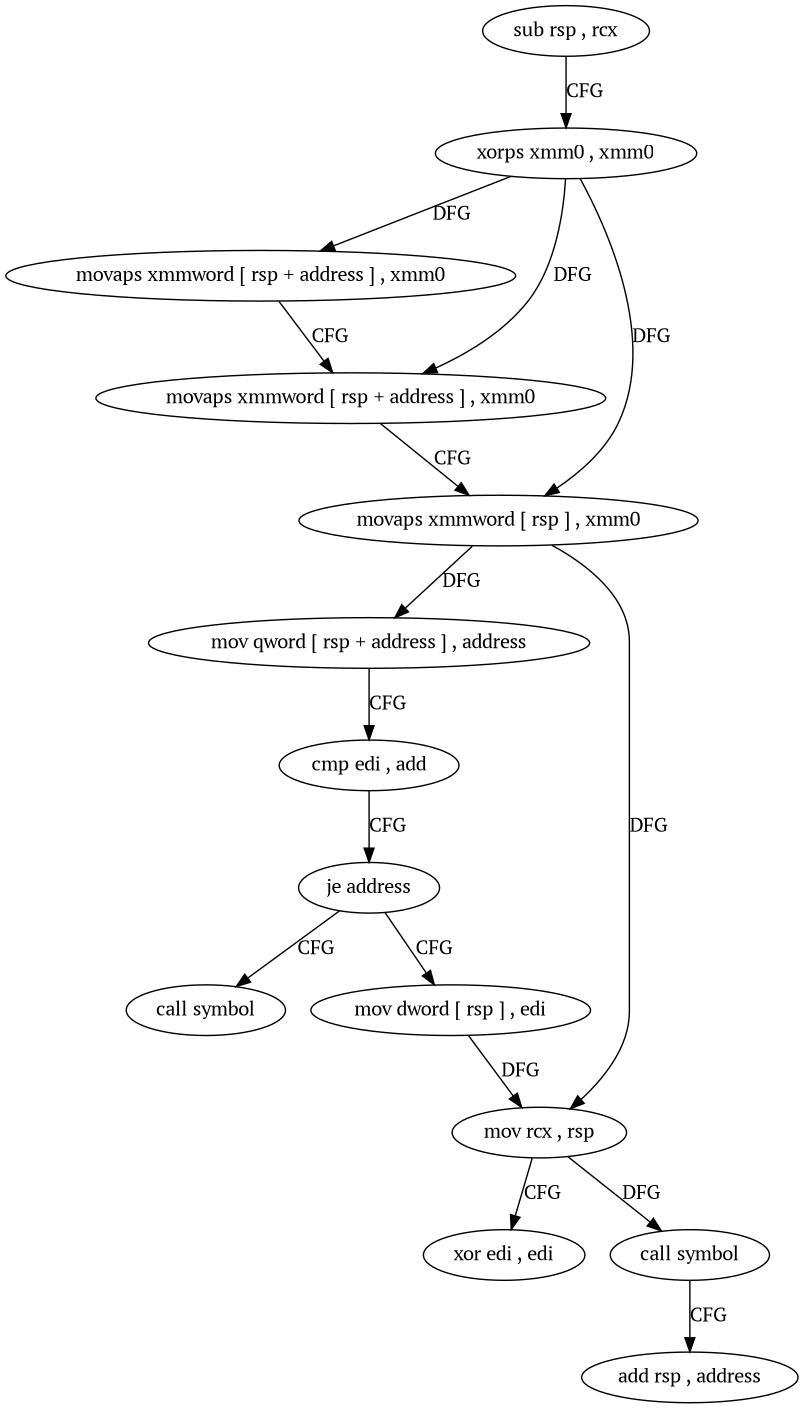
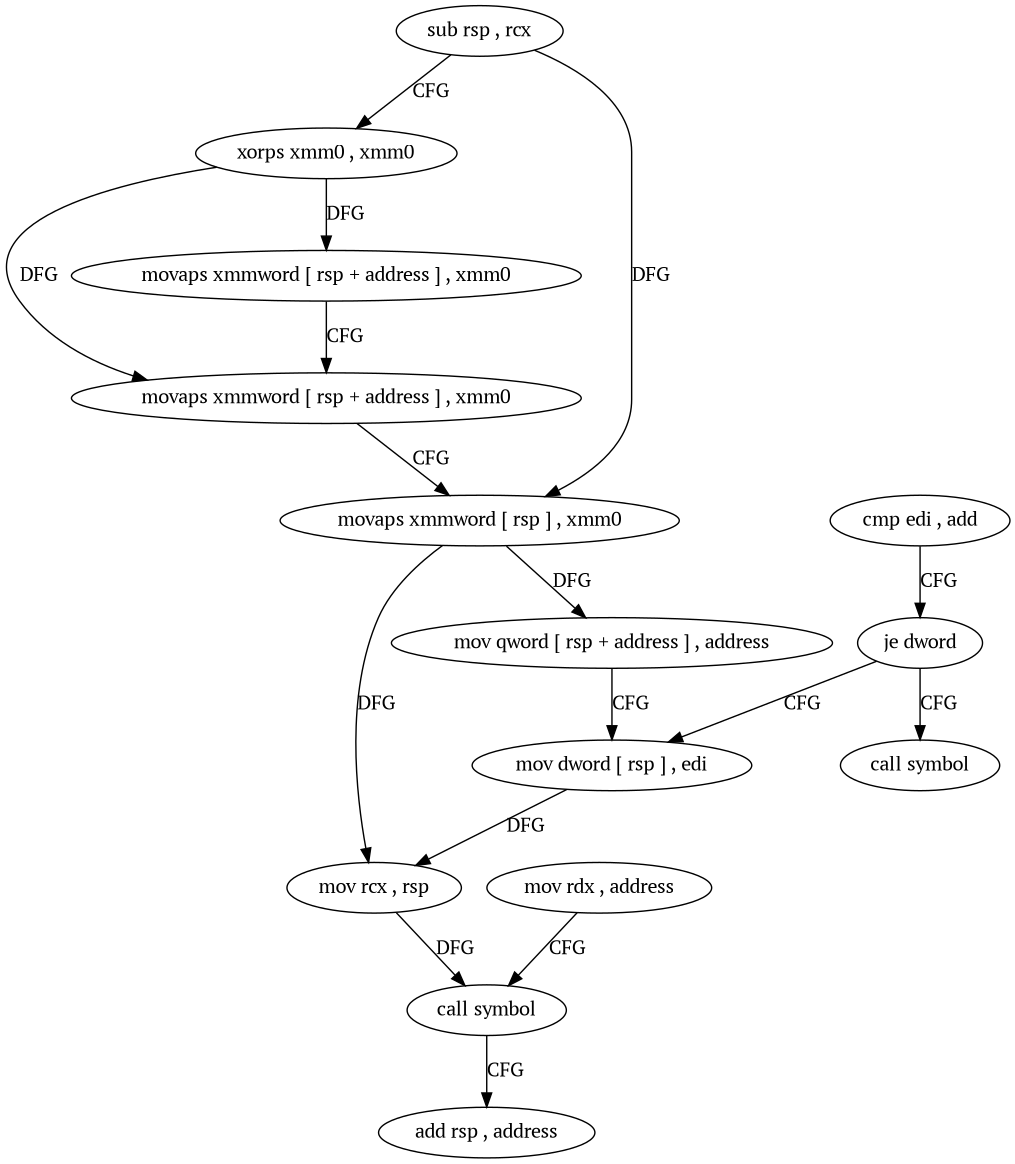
(632, 342) -> (632, 263)
(369, 697) -> (612, 697)
(369, 888) -> (920, 643)
none -> (599, 888)
(504, 1255) -> none
